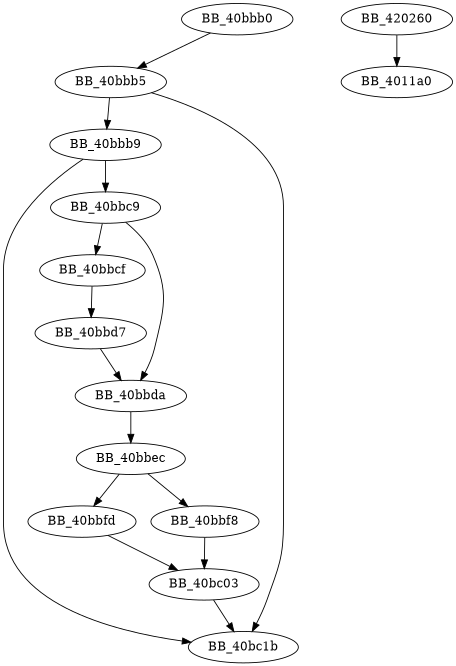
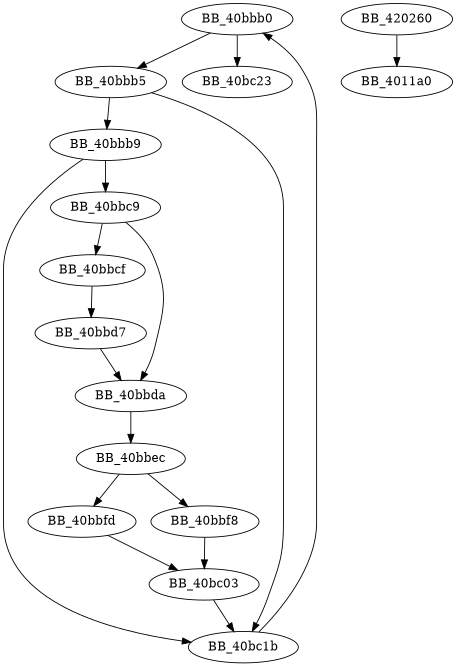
none -> (237, 82)
none -> (317, 335)
